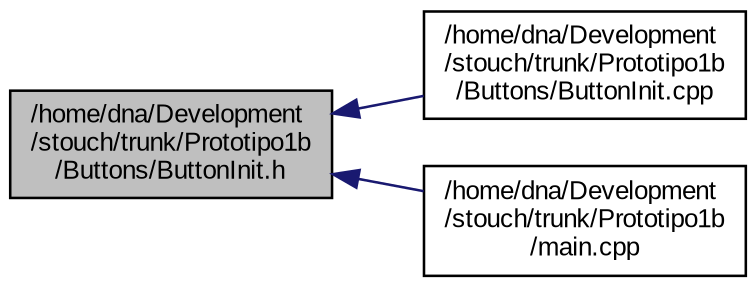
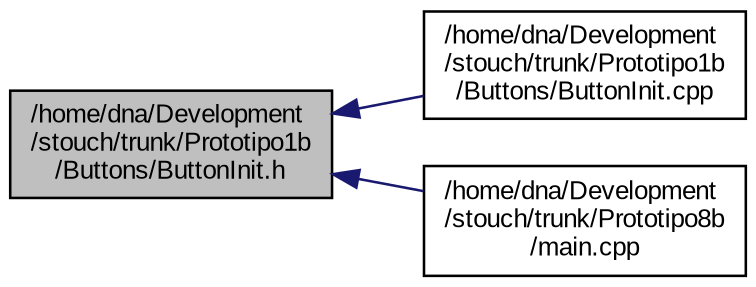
(585, 221) -> (585, 221)
